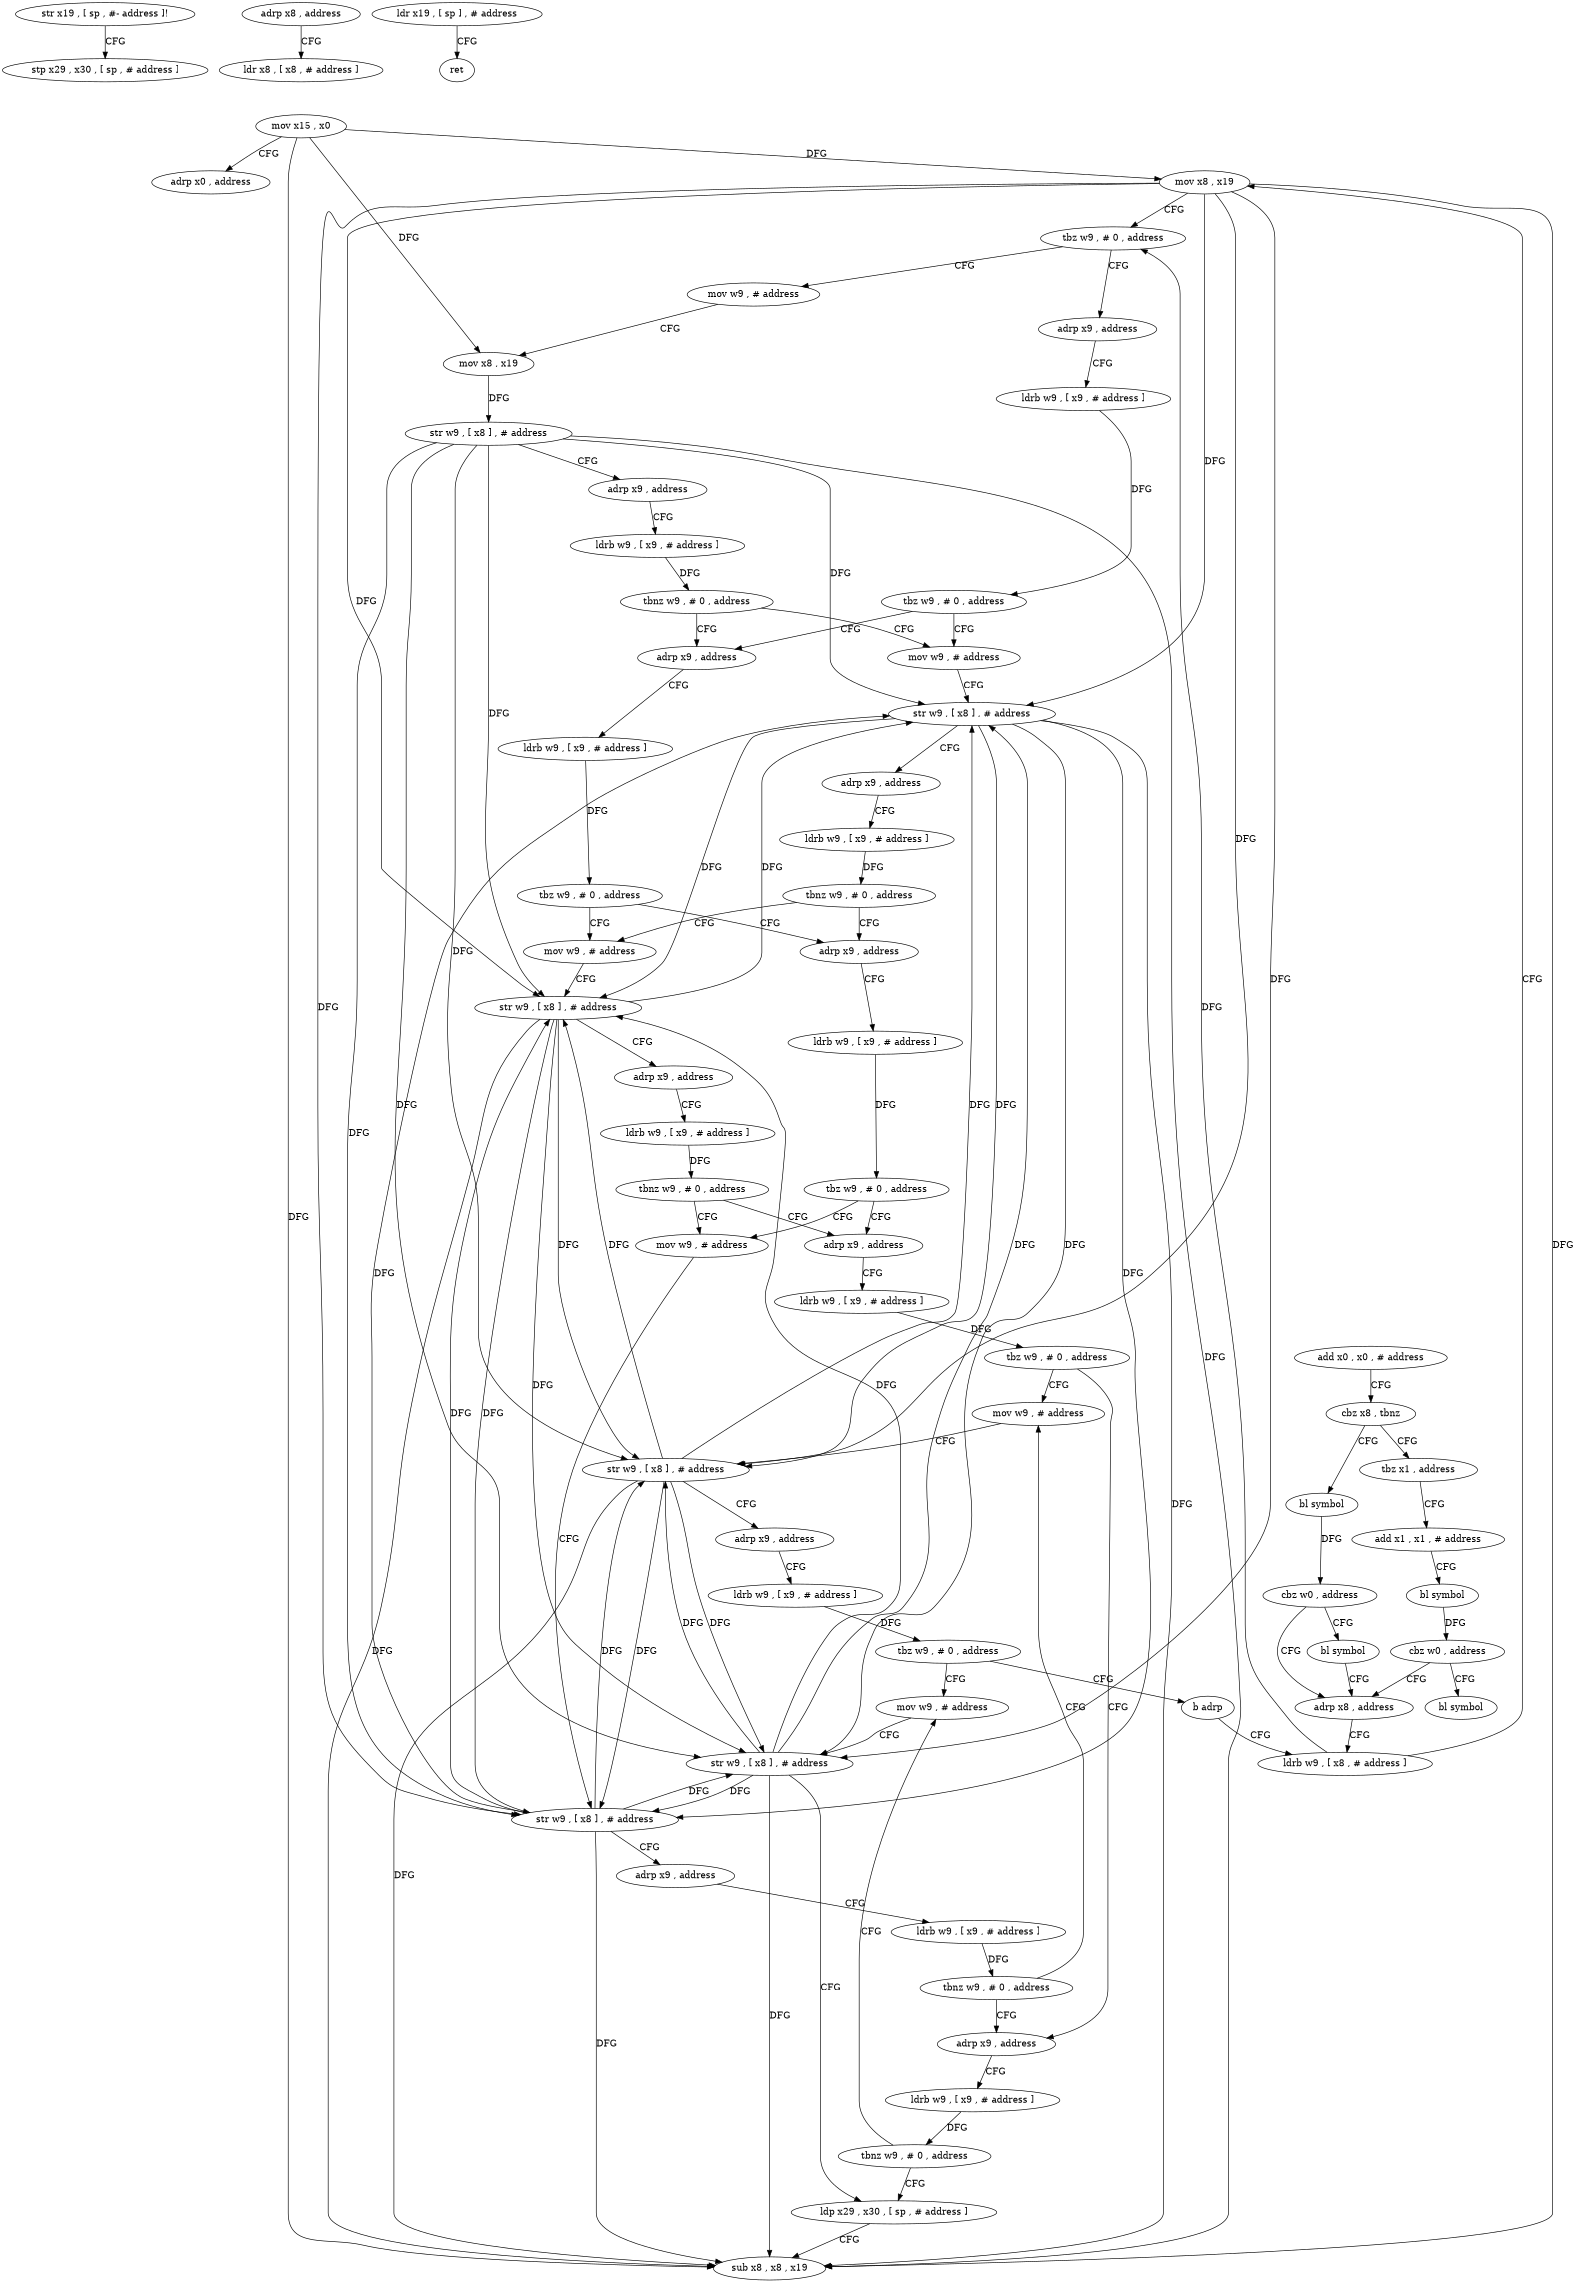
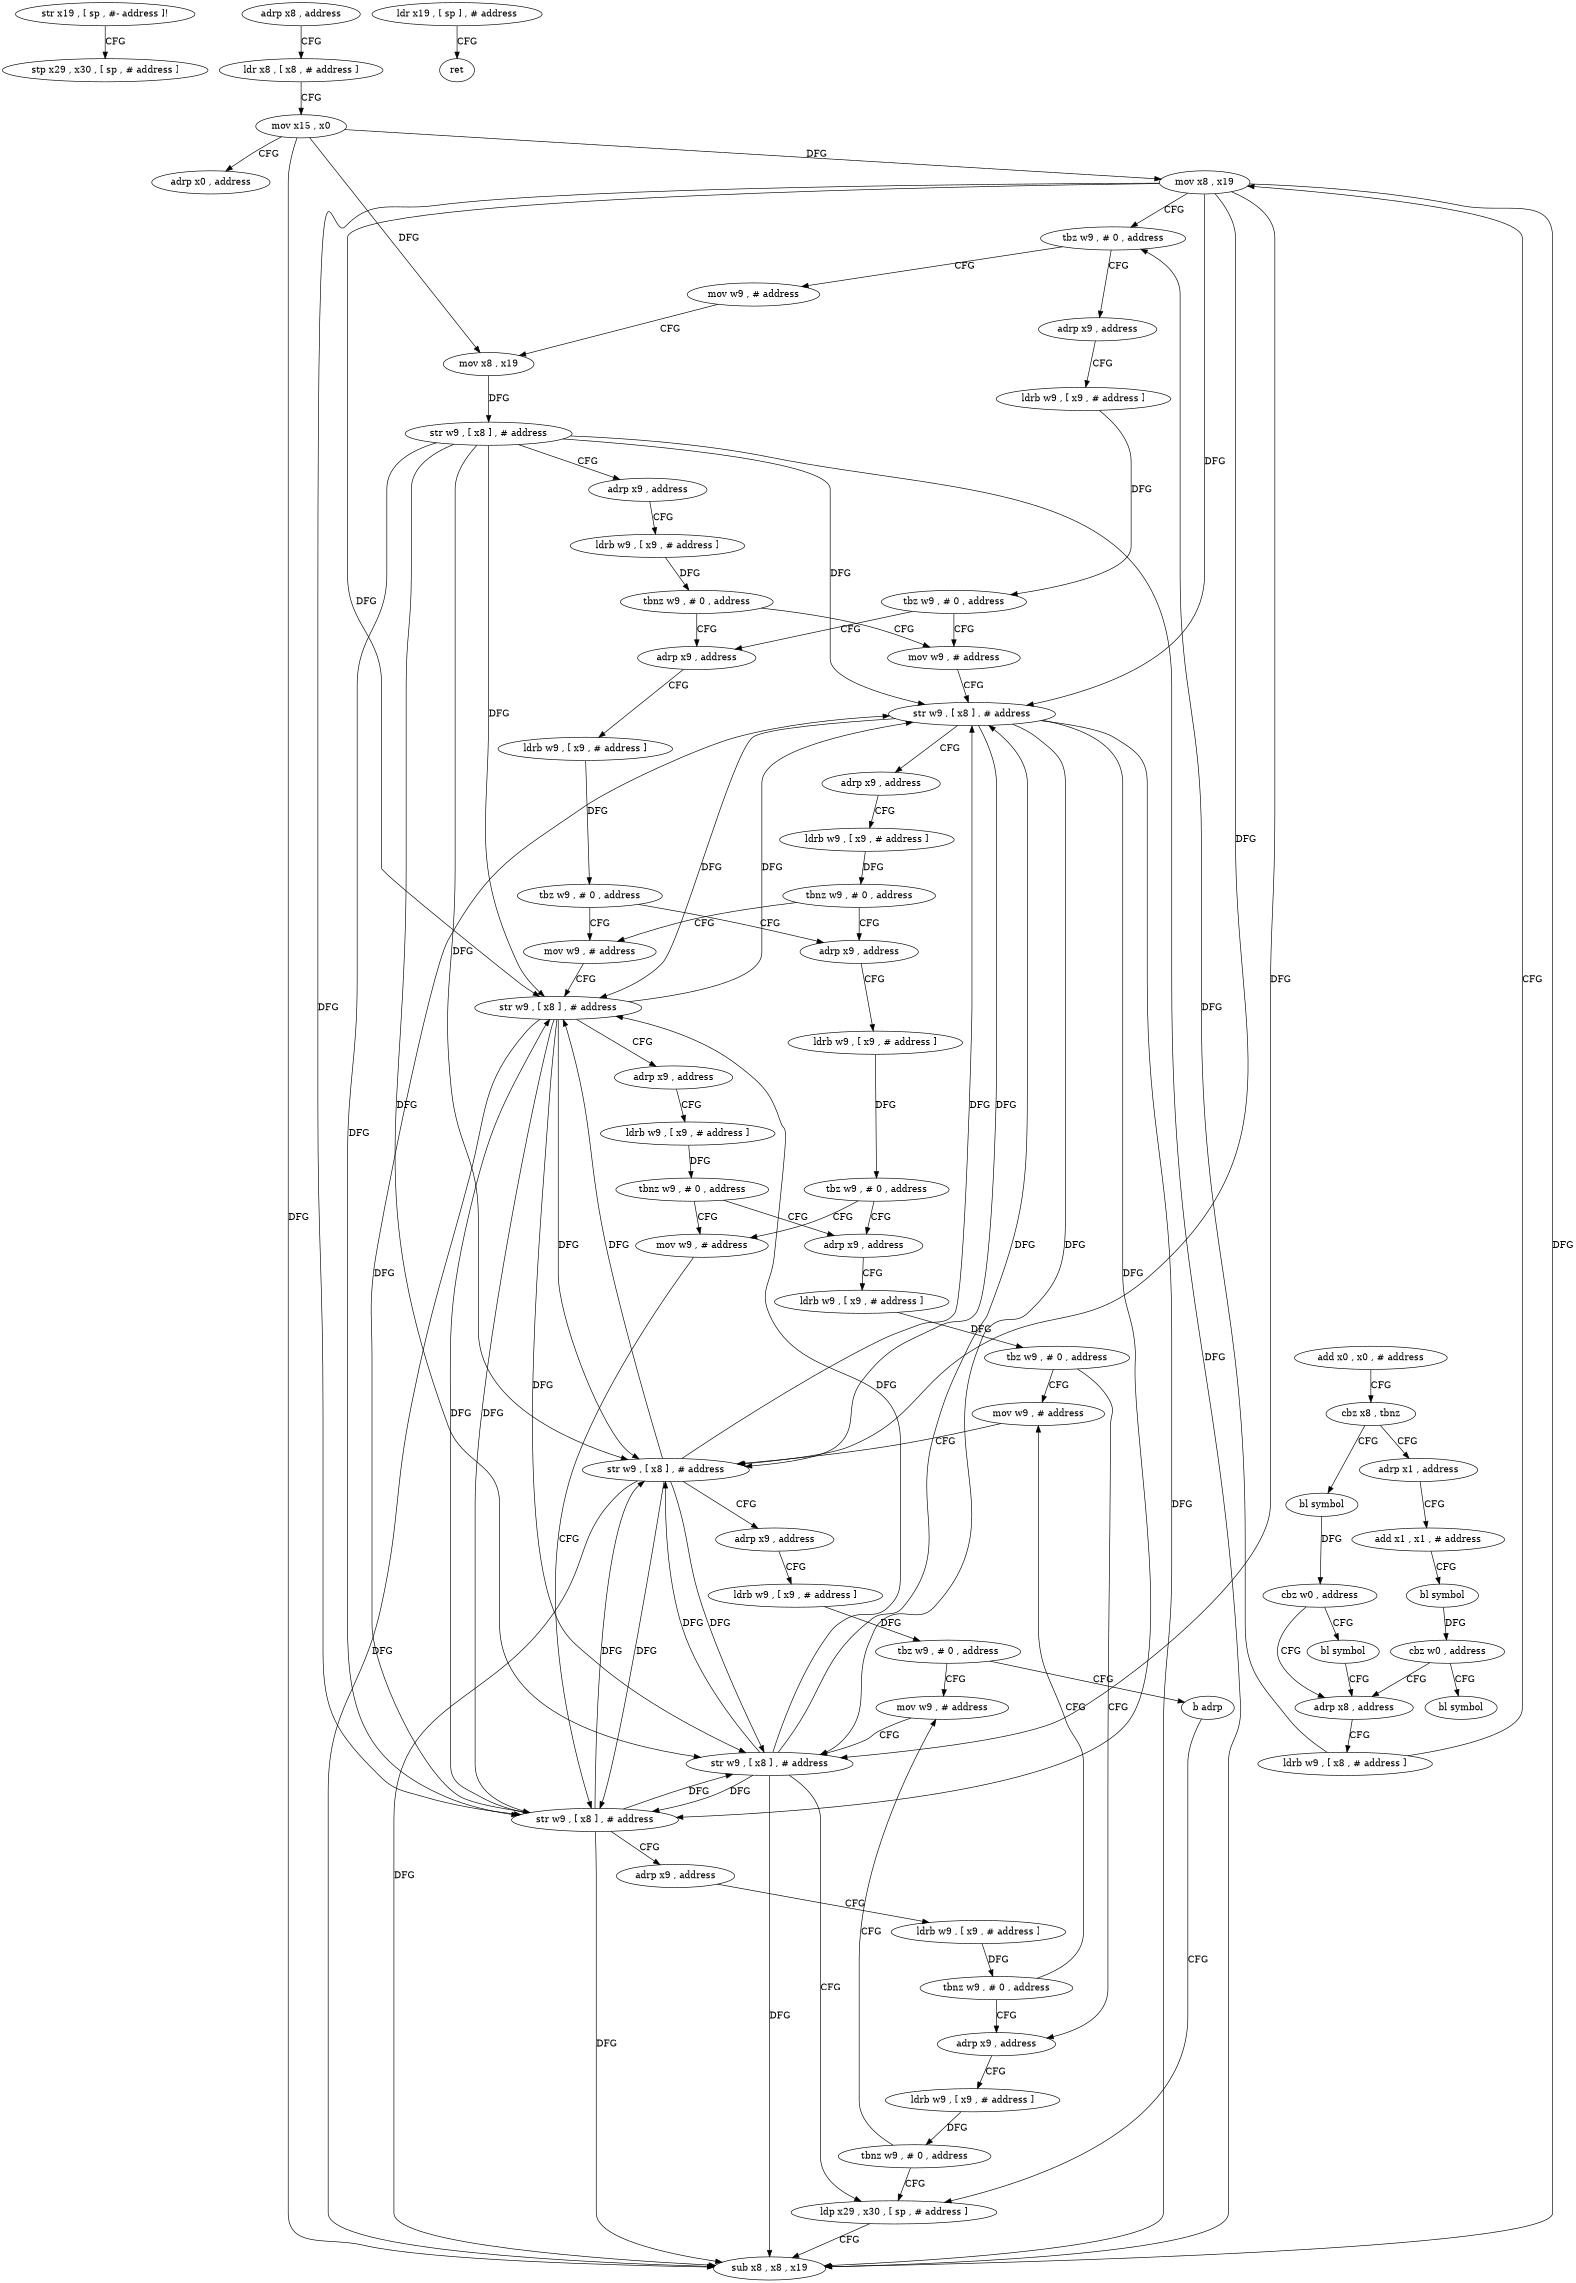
none -> (301, 95)
(1419, 1470) -> (1419, 1470)
(1250, 1740) -> (1186, 2028)
